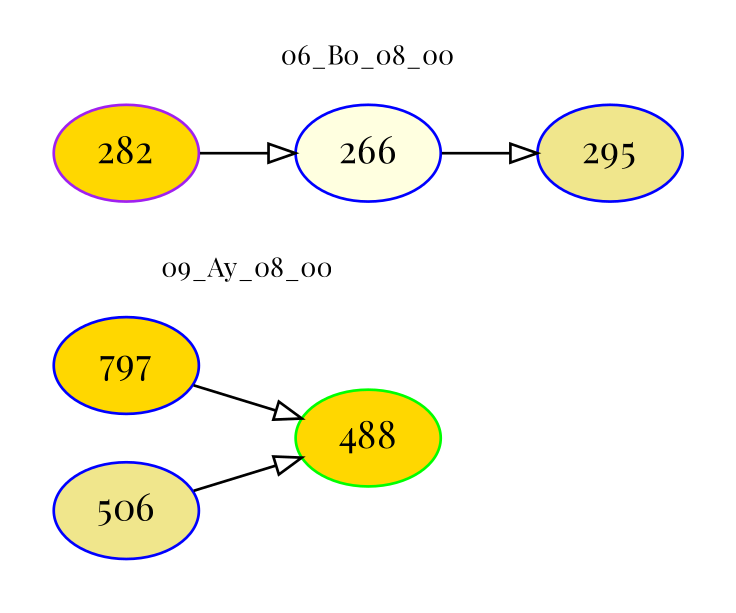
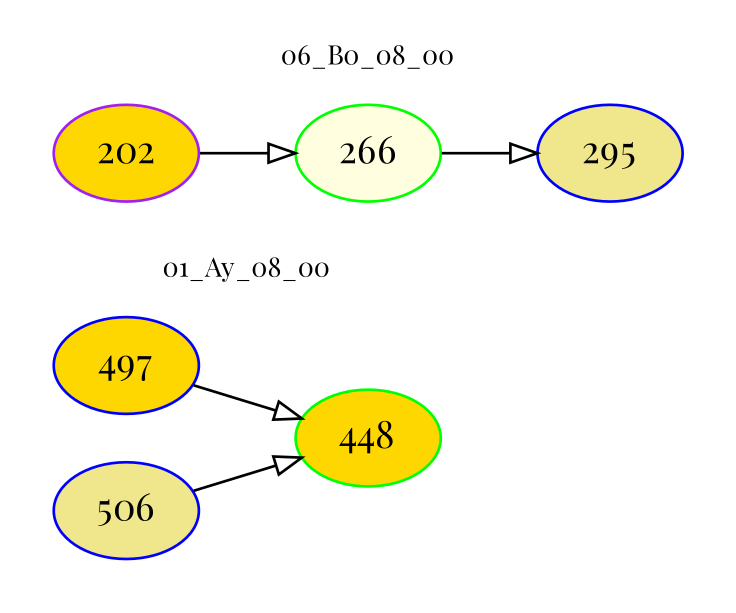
(126, 153) -> (126, 153)
(368, 153) -> (368, 153)
(247, 270) -> (247, 270)
(126, 366) -> (126, 366)
(368, 438) -> (368, 438)
